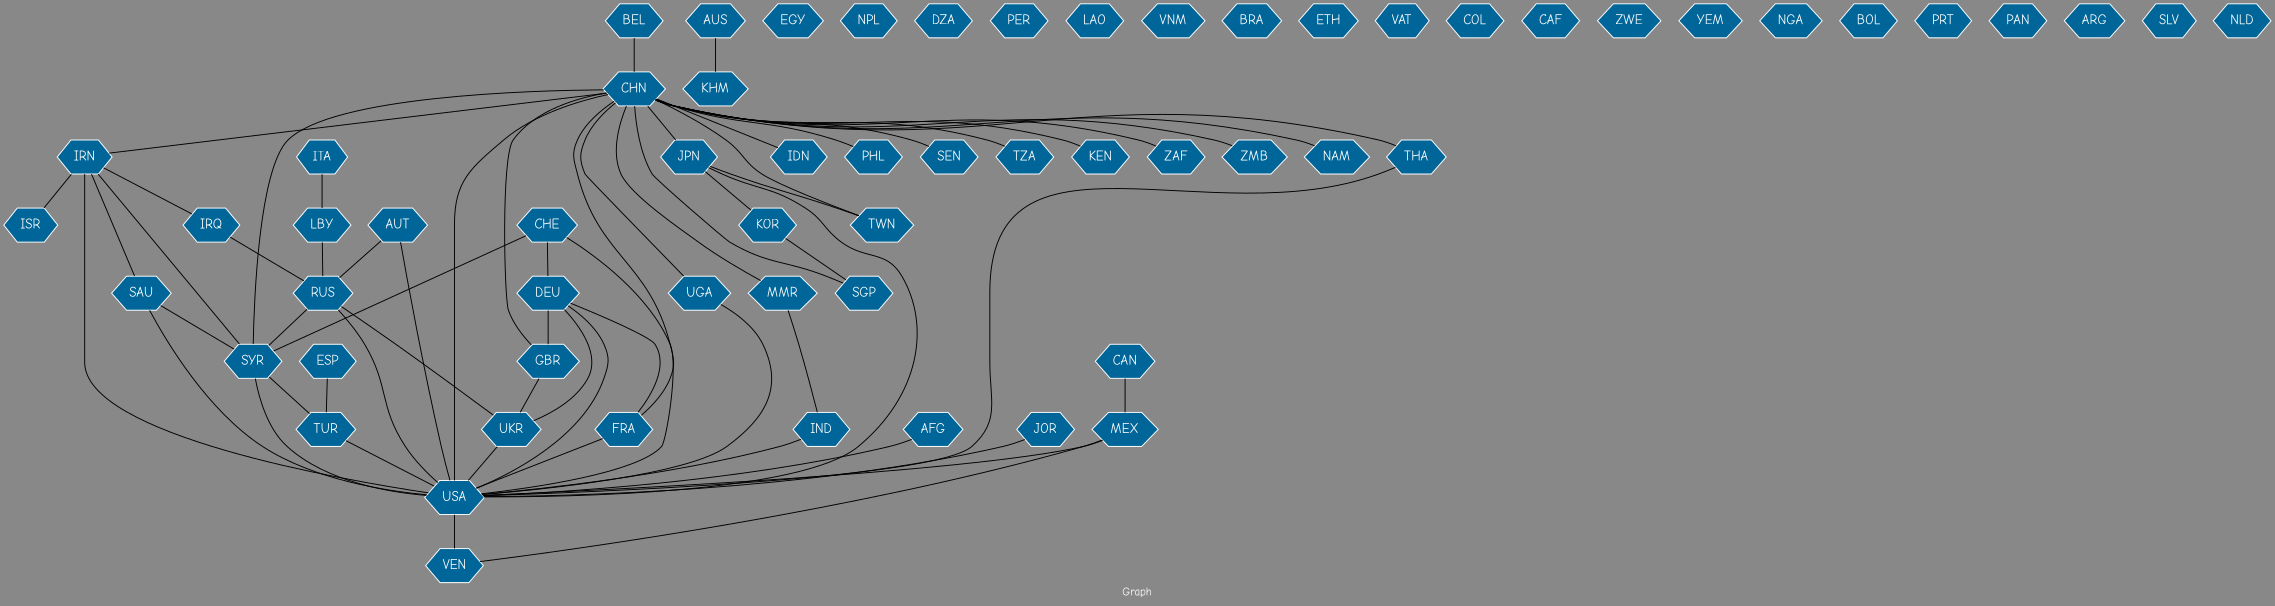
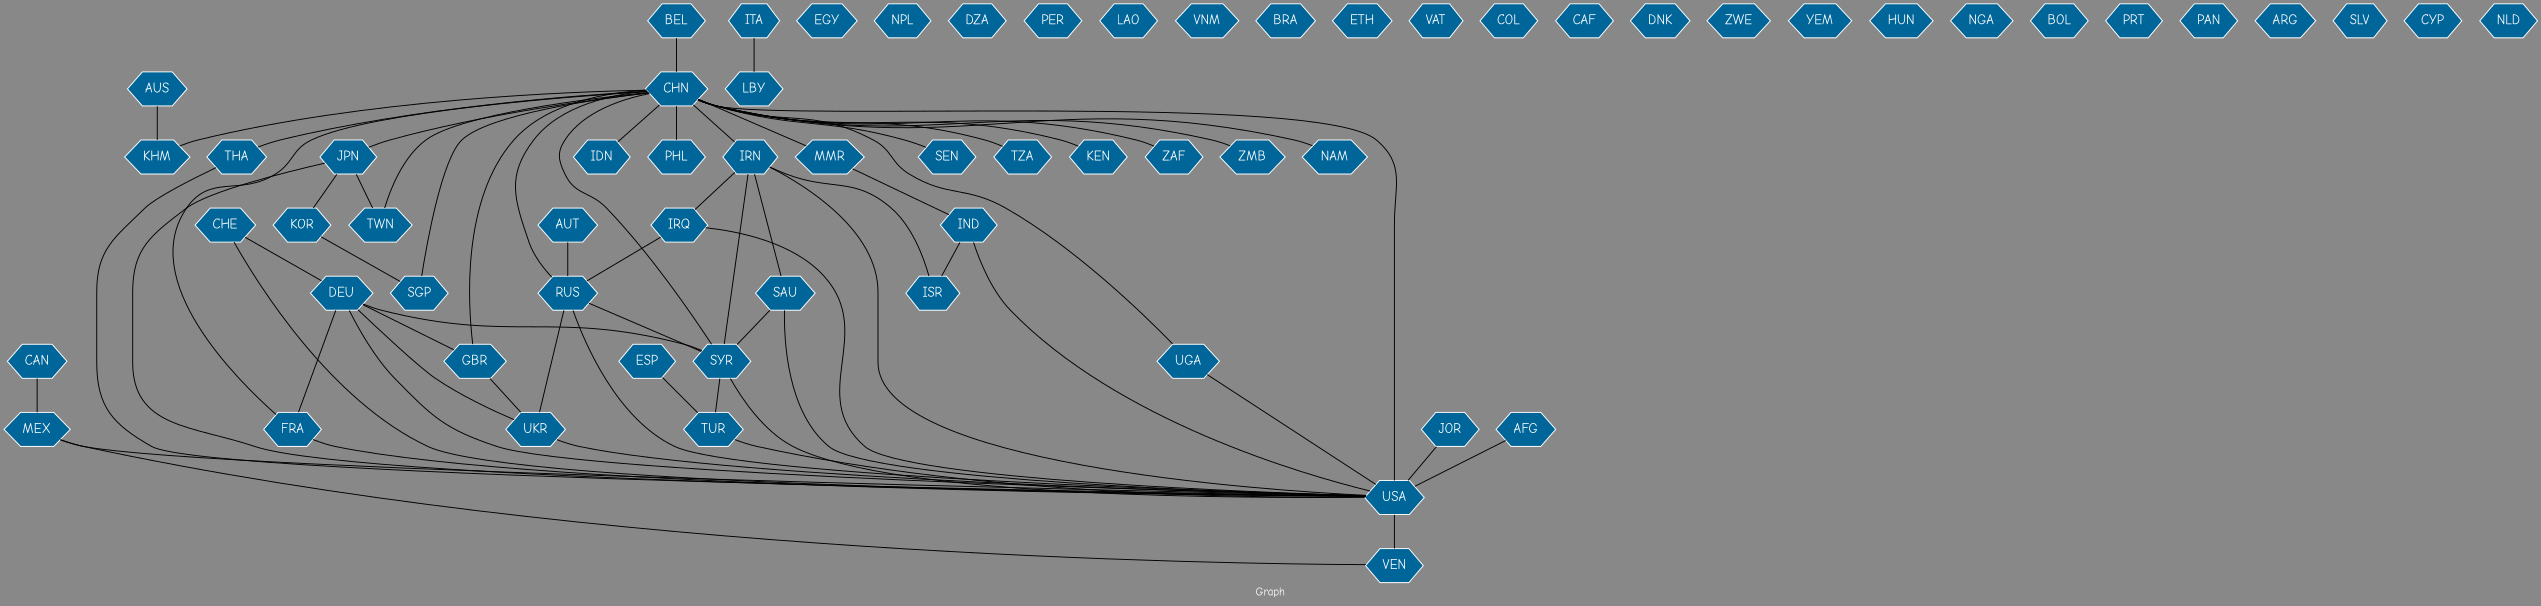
none -> (1660, 21)
none -> (1901, 21)
none -> (2433, 21)
none -> (411, 105)
(323, 259) -> (527, 150)
none -> (951, 259)
(400, 293) -> (533, 327)
(422, 356) -> (917, 462)
